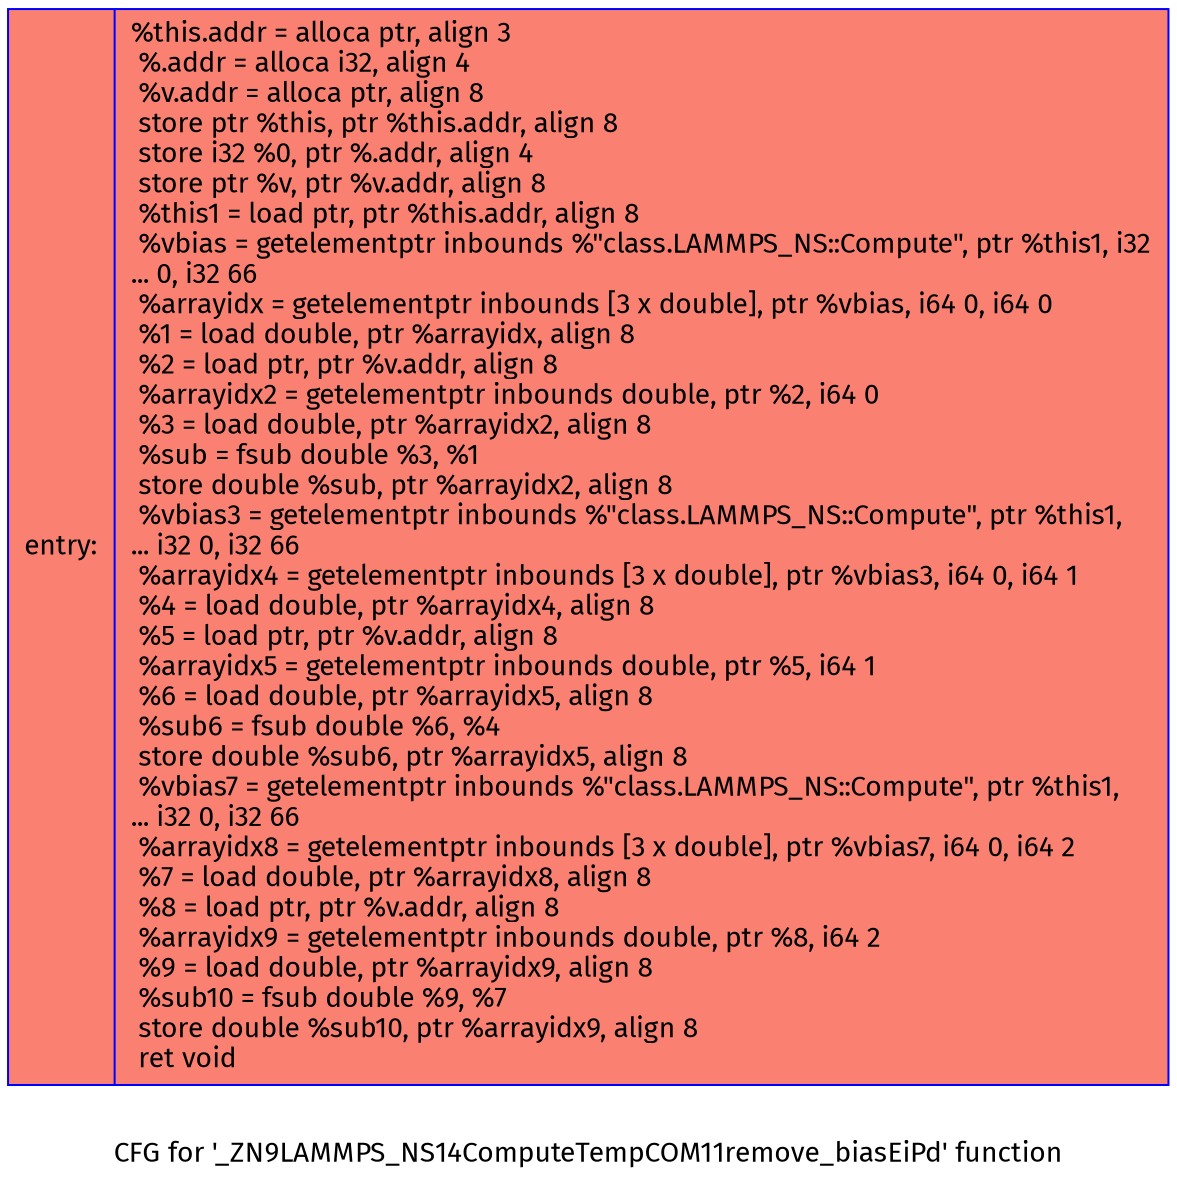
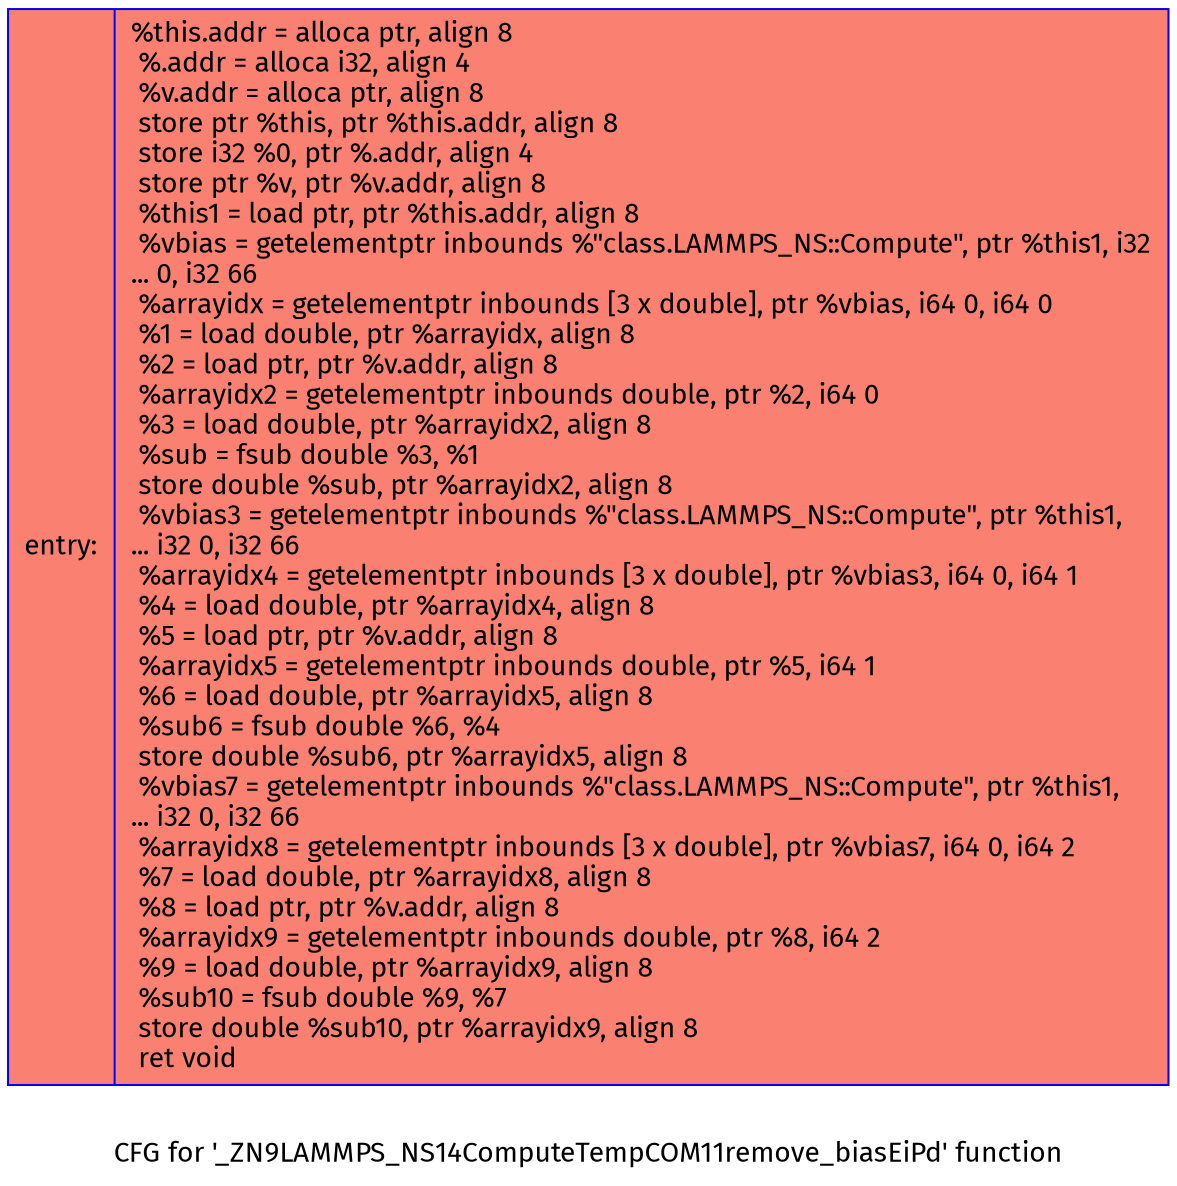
(322, 33) -> (322, 33)
